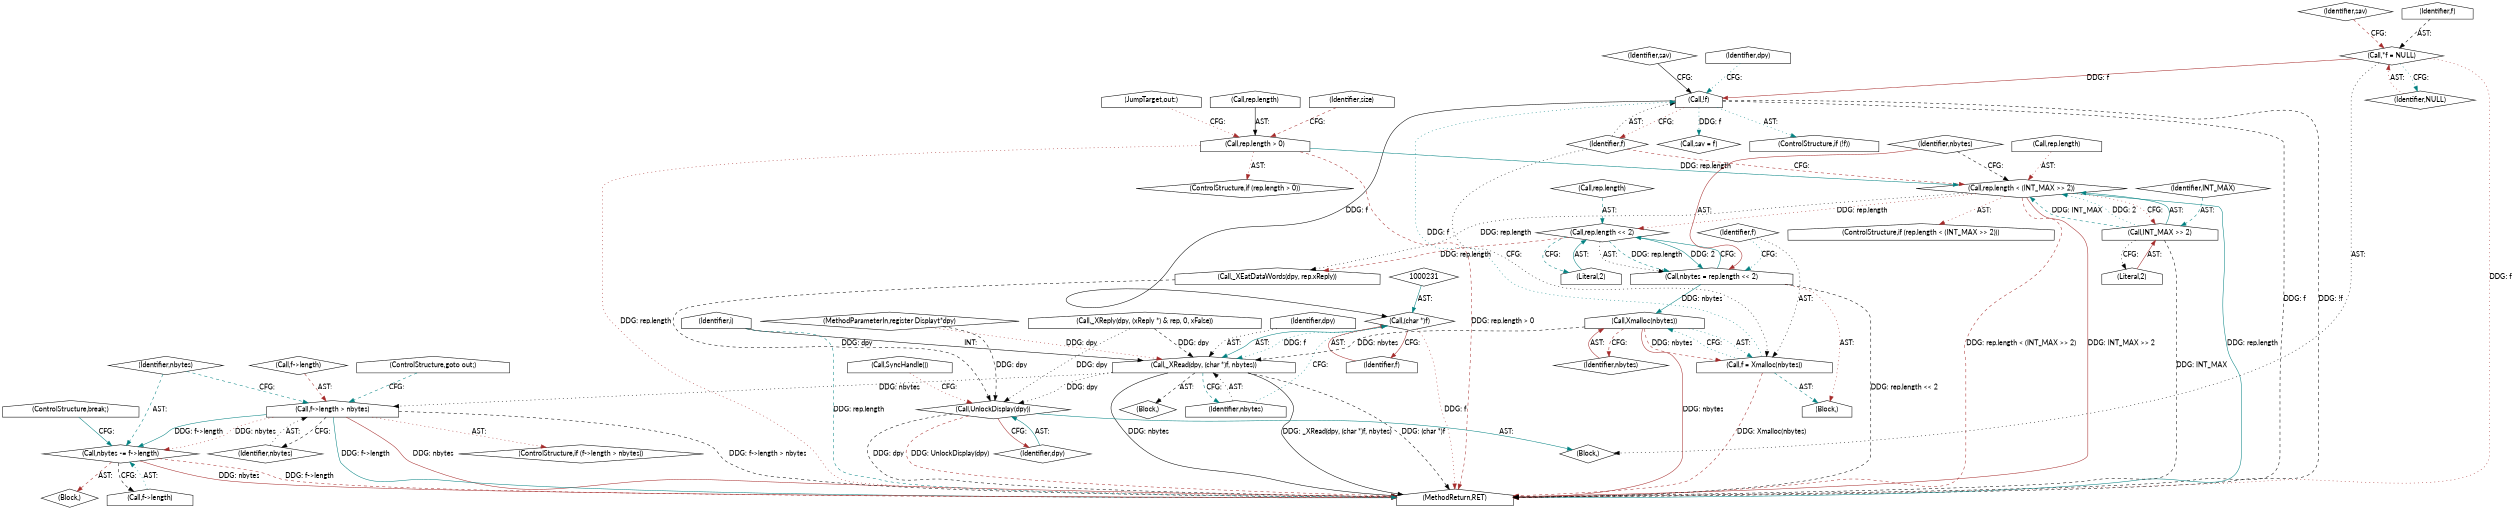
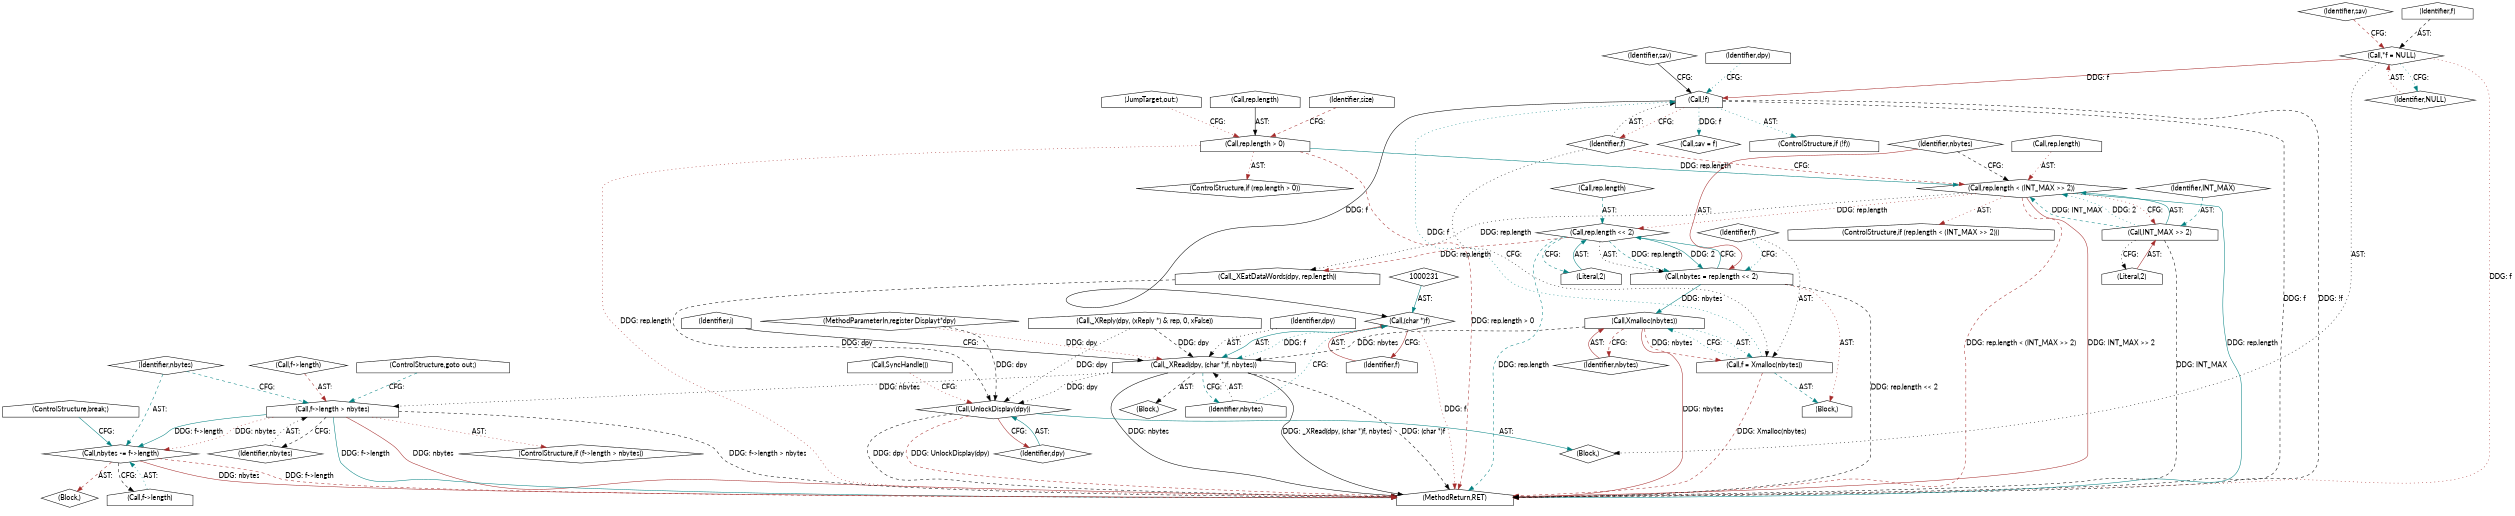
(1278, 277) -> (1278, 277)
(972, 343) -> (972, 343)
(892, 481) -> (1505, 349)
